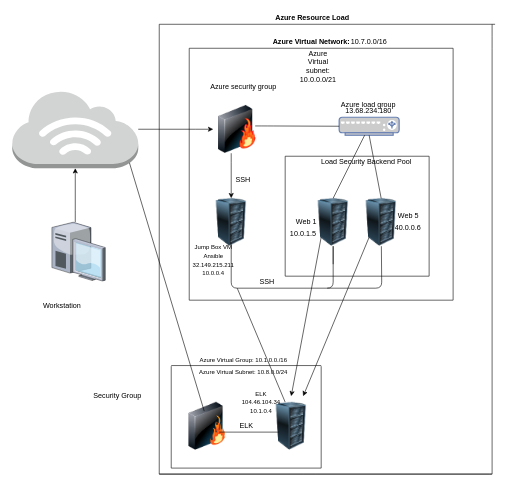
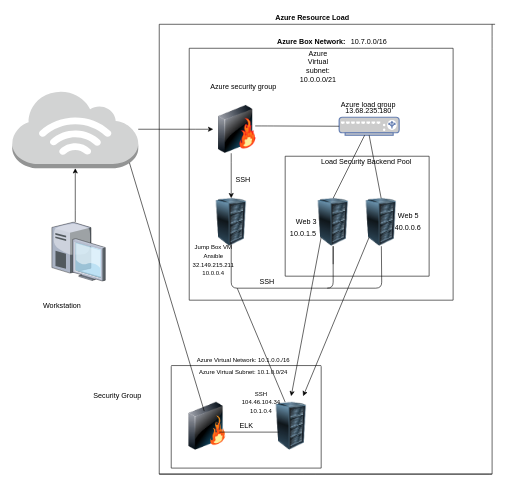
(313, 42) -> (313, 42)
(370, 111) -> (370, 111)
(307, 222) -> (307, 222)
(244, 360) -> (244, 360)
(244, 372) -> (244, 372)
(261, 402) -> (261, 402)
